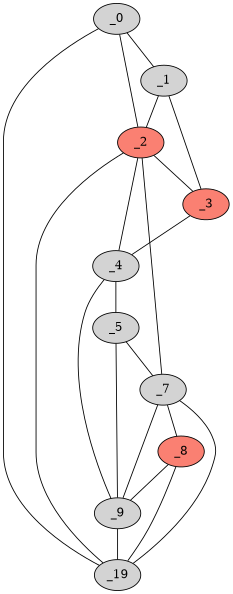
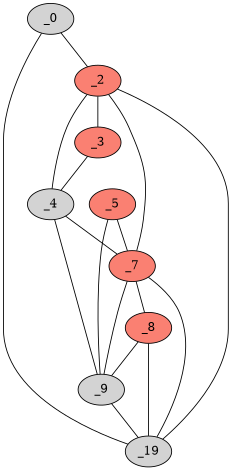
(164, 81) -> none
(116, 297) -> (91, 235)
(116, 328) -> (112, 204)
(163, 390) -> (132, 266)
